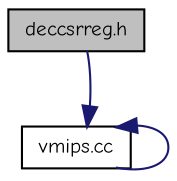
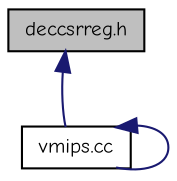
(90, 79) -> (62, 100)
